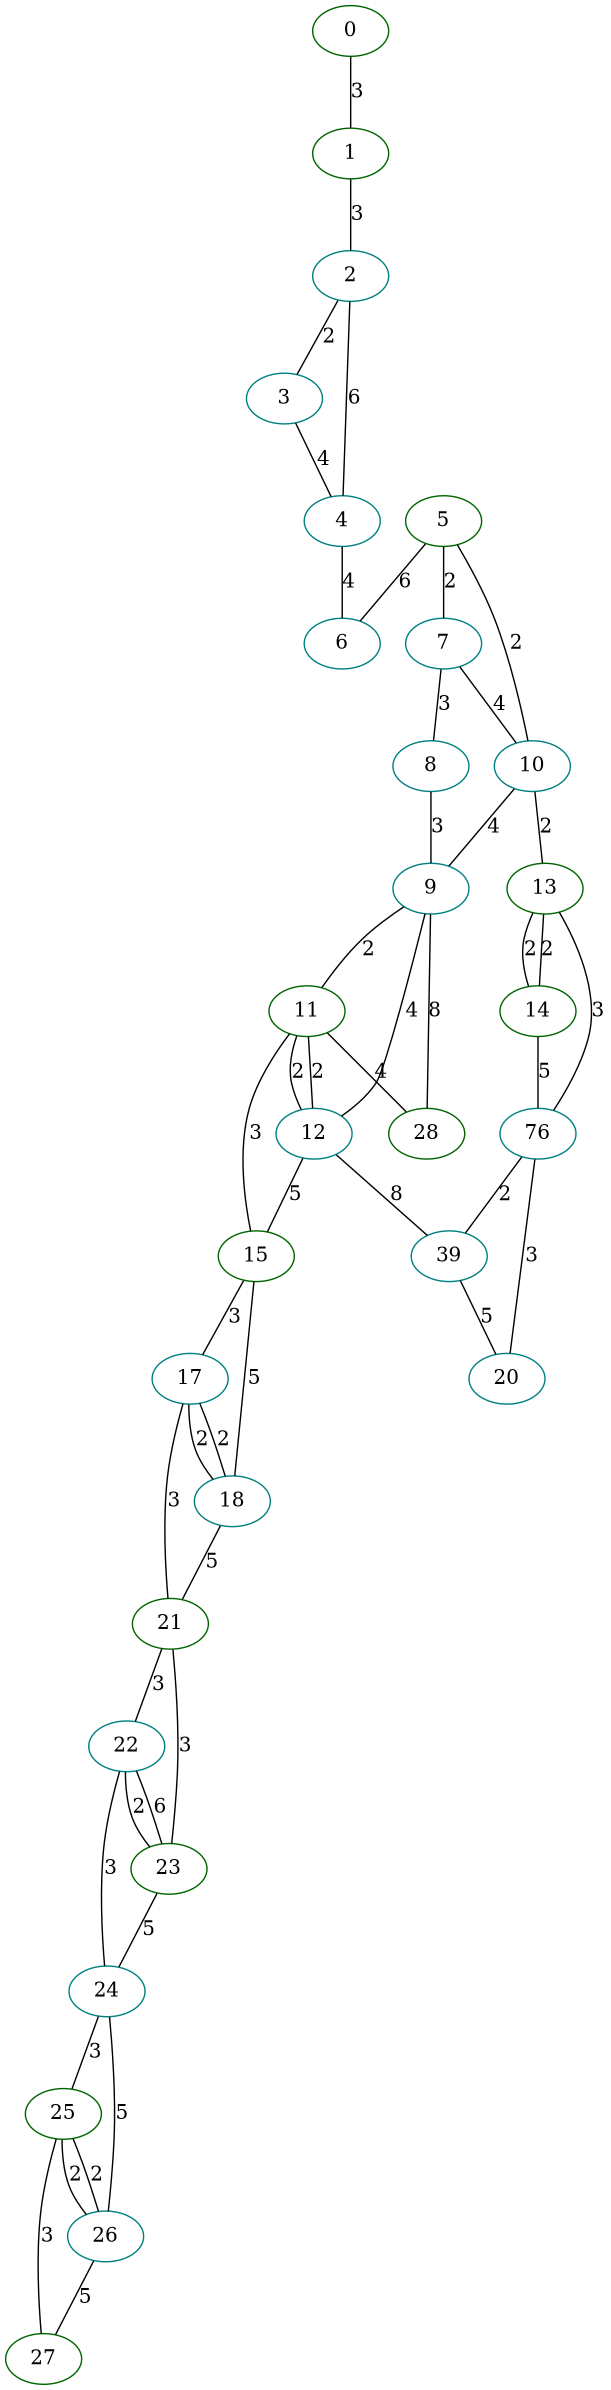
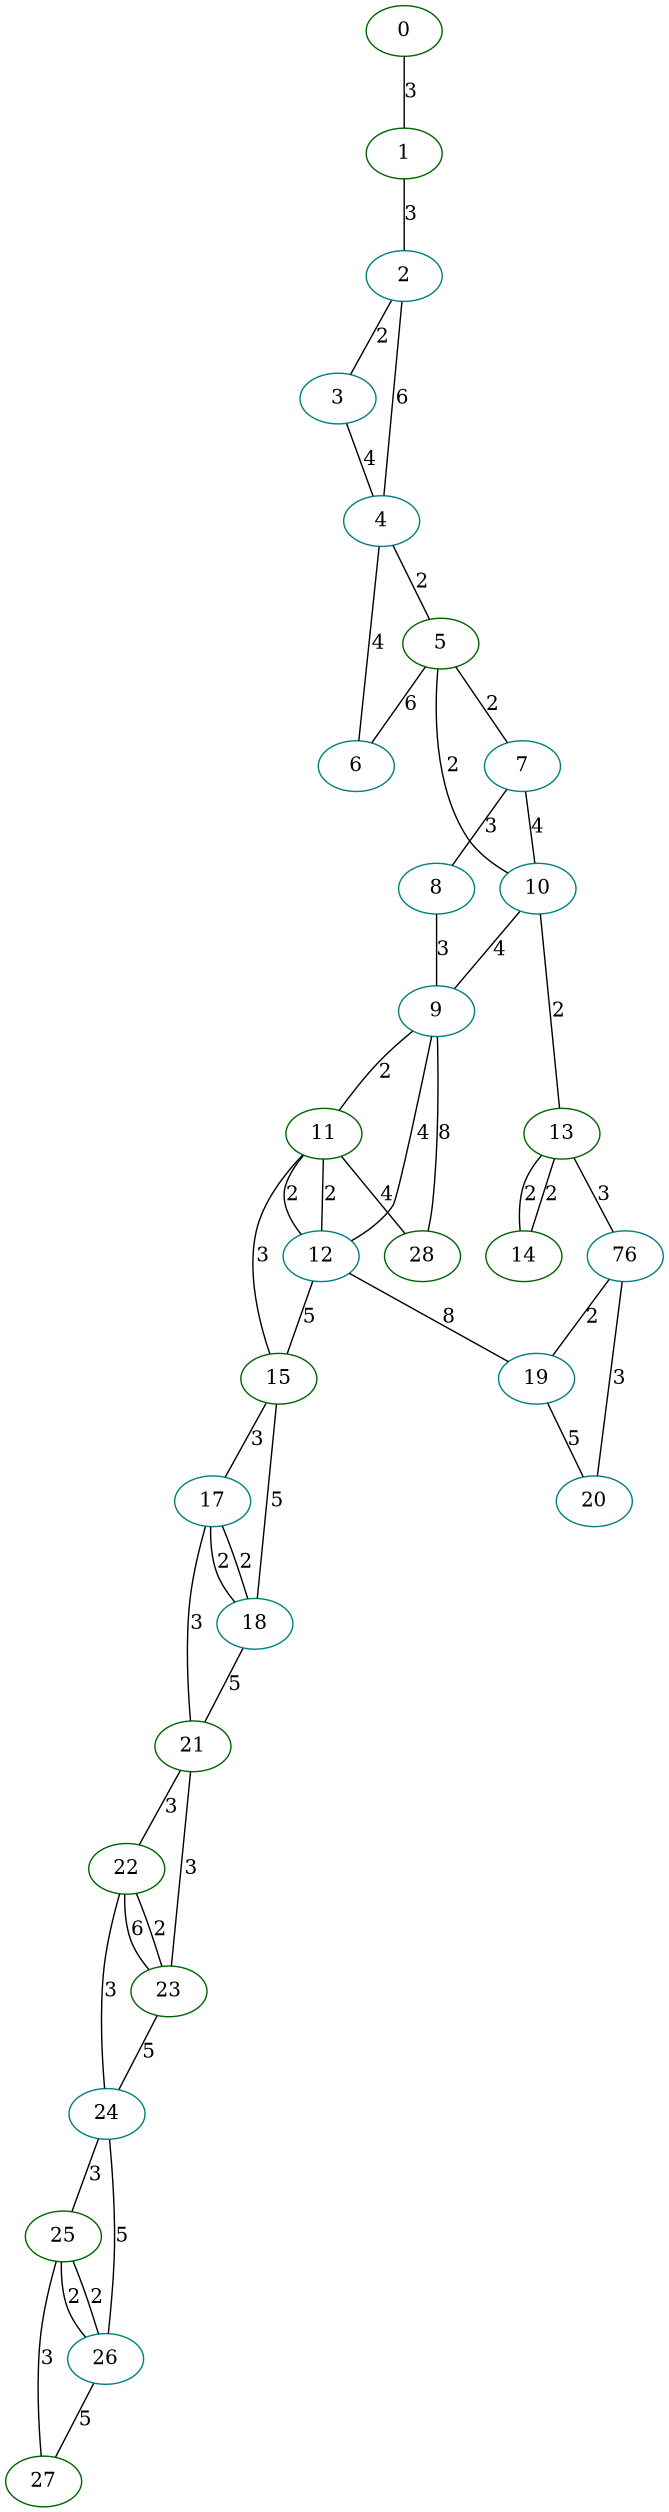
none -> (411, 582)
(538, 1072) -> none
(449, 1256) -> (537, 1379)
(127, 1746) -> (127, 1869)
